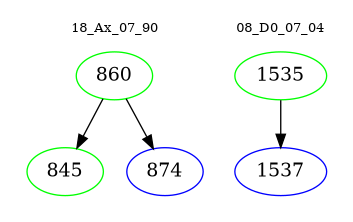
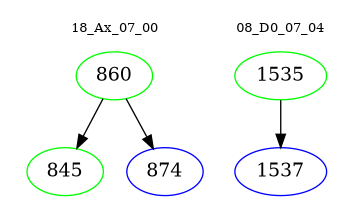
(115, 29) -> (115, 29)
